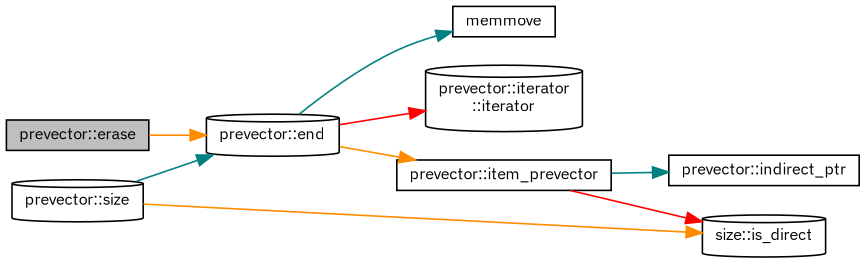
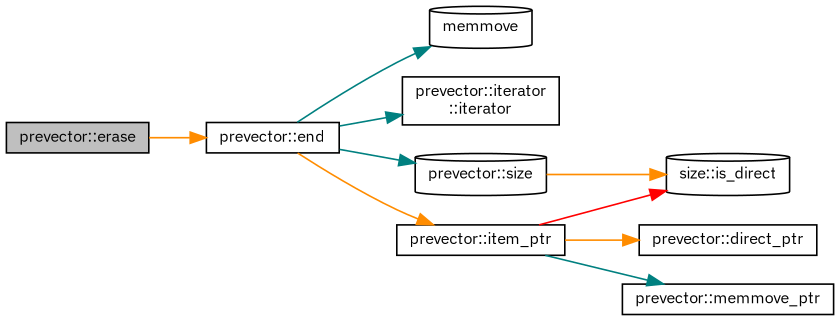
(504, 22) -> (481, 27)
(504, 98) -> (481, 101)
(375, 119) -> (363, 122)
(273, 135) -> (273, 138)
(764, 170) -> (728, 299)
(167, 171) -> (369, 155)
(504, 175) -> (481, 240)
none -> (728, 240)
